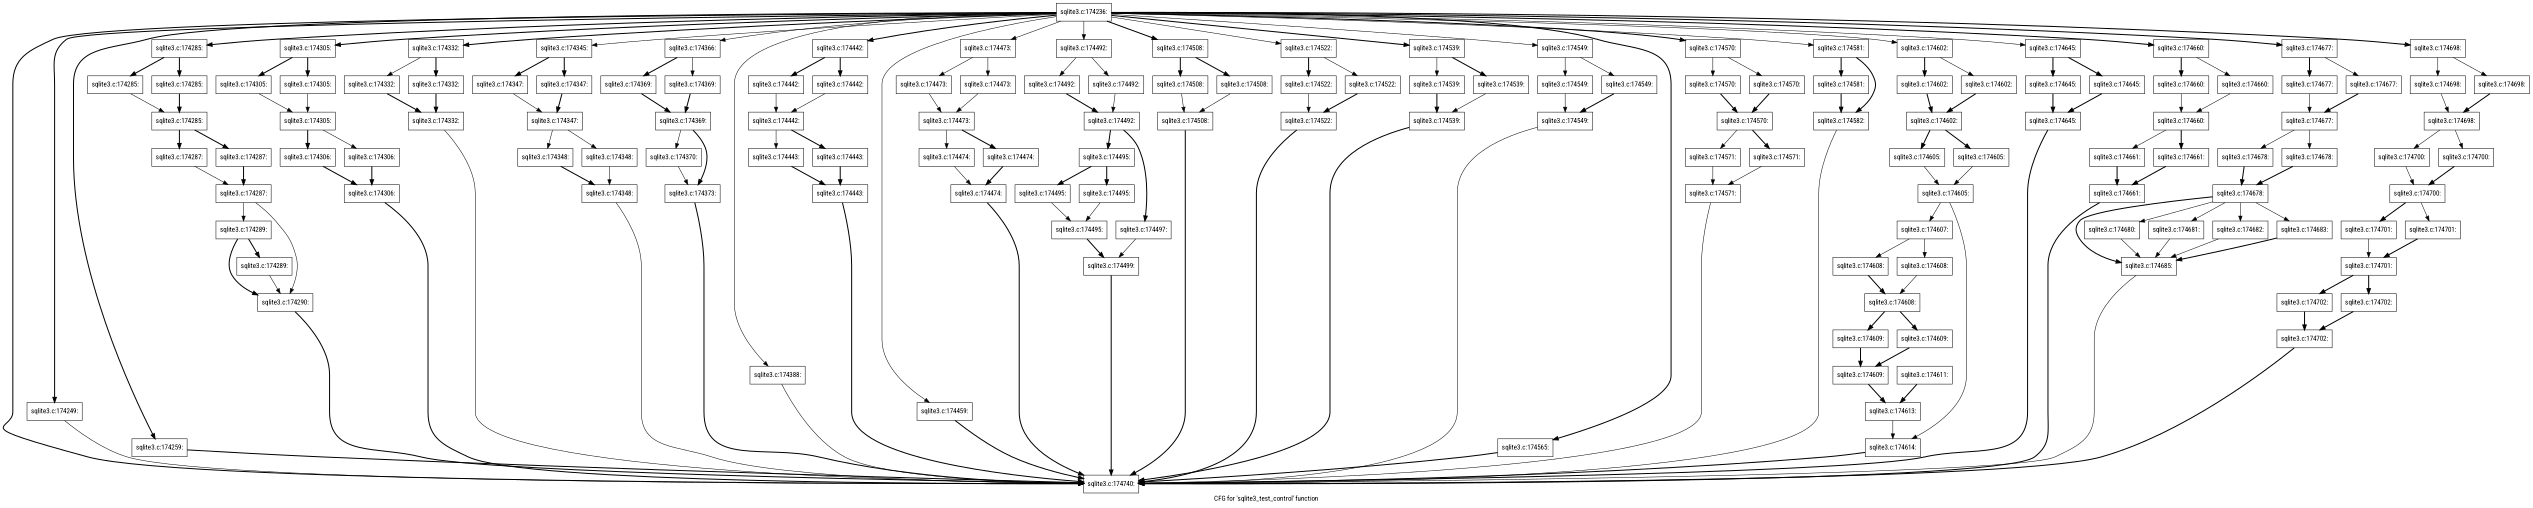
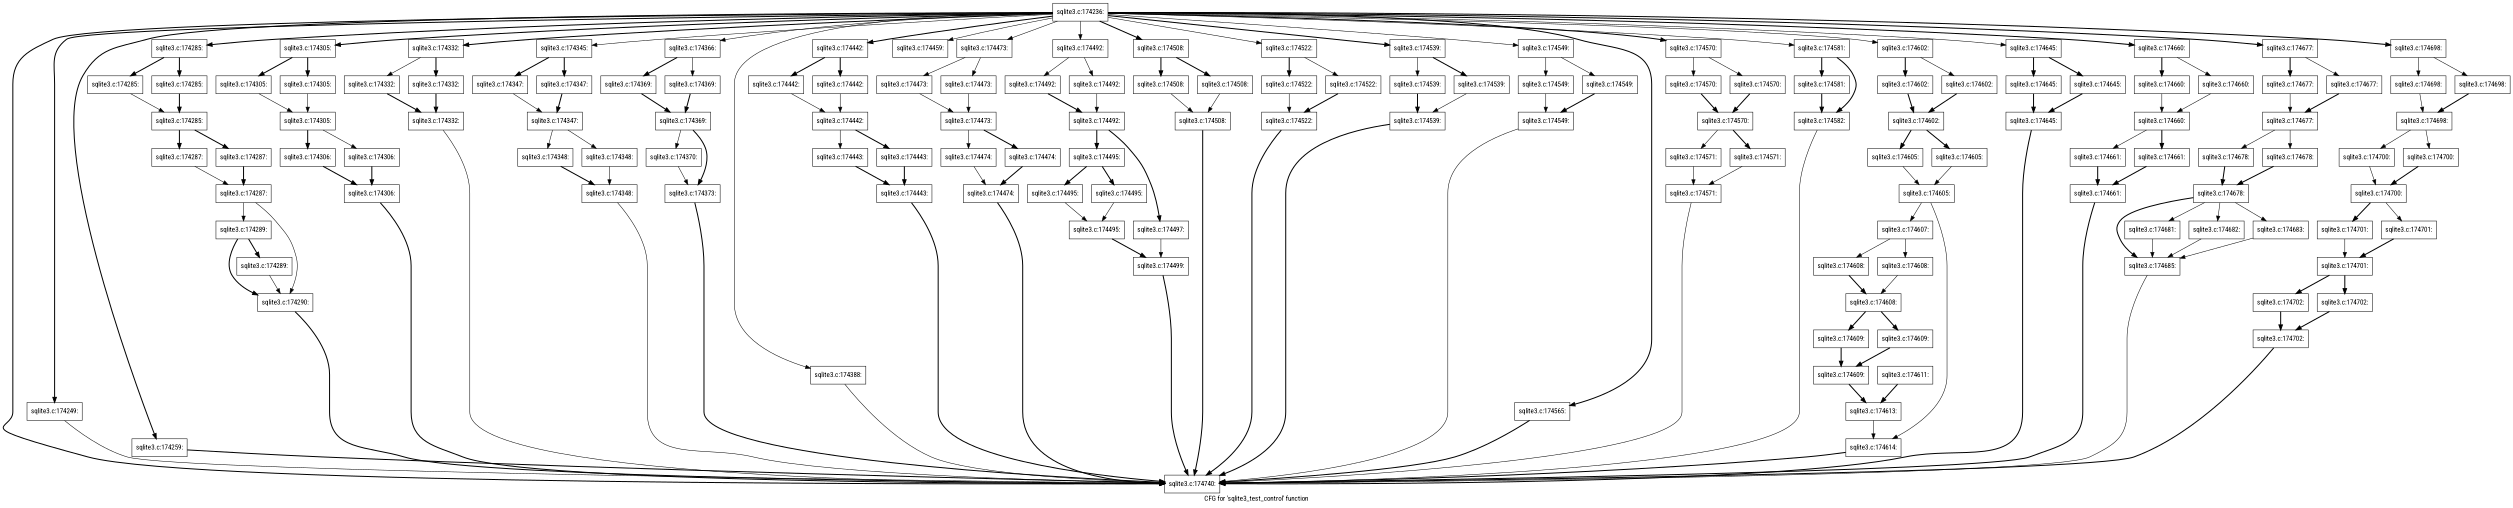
(2112, 230) -> none
(2229, 249) -> (2219, 247)
(1013, 457) -> none
